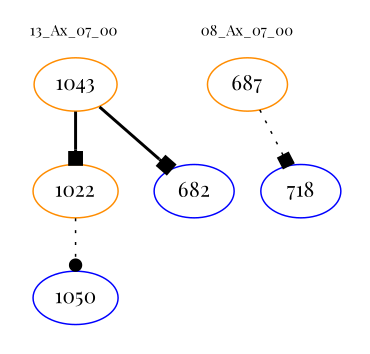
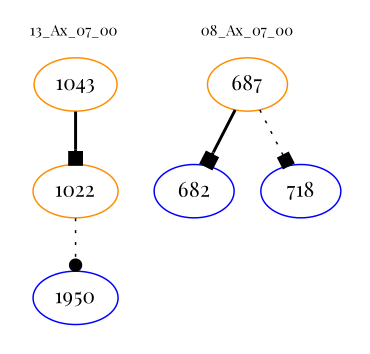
(120, 125) -> (224, 131)
(76, 298) -> (76, 298)
